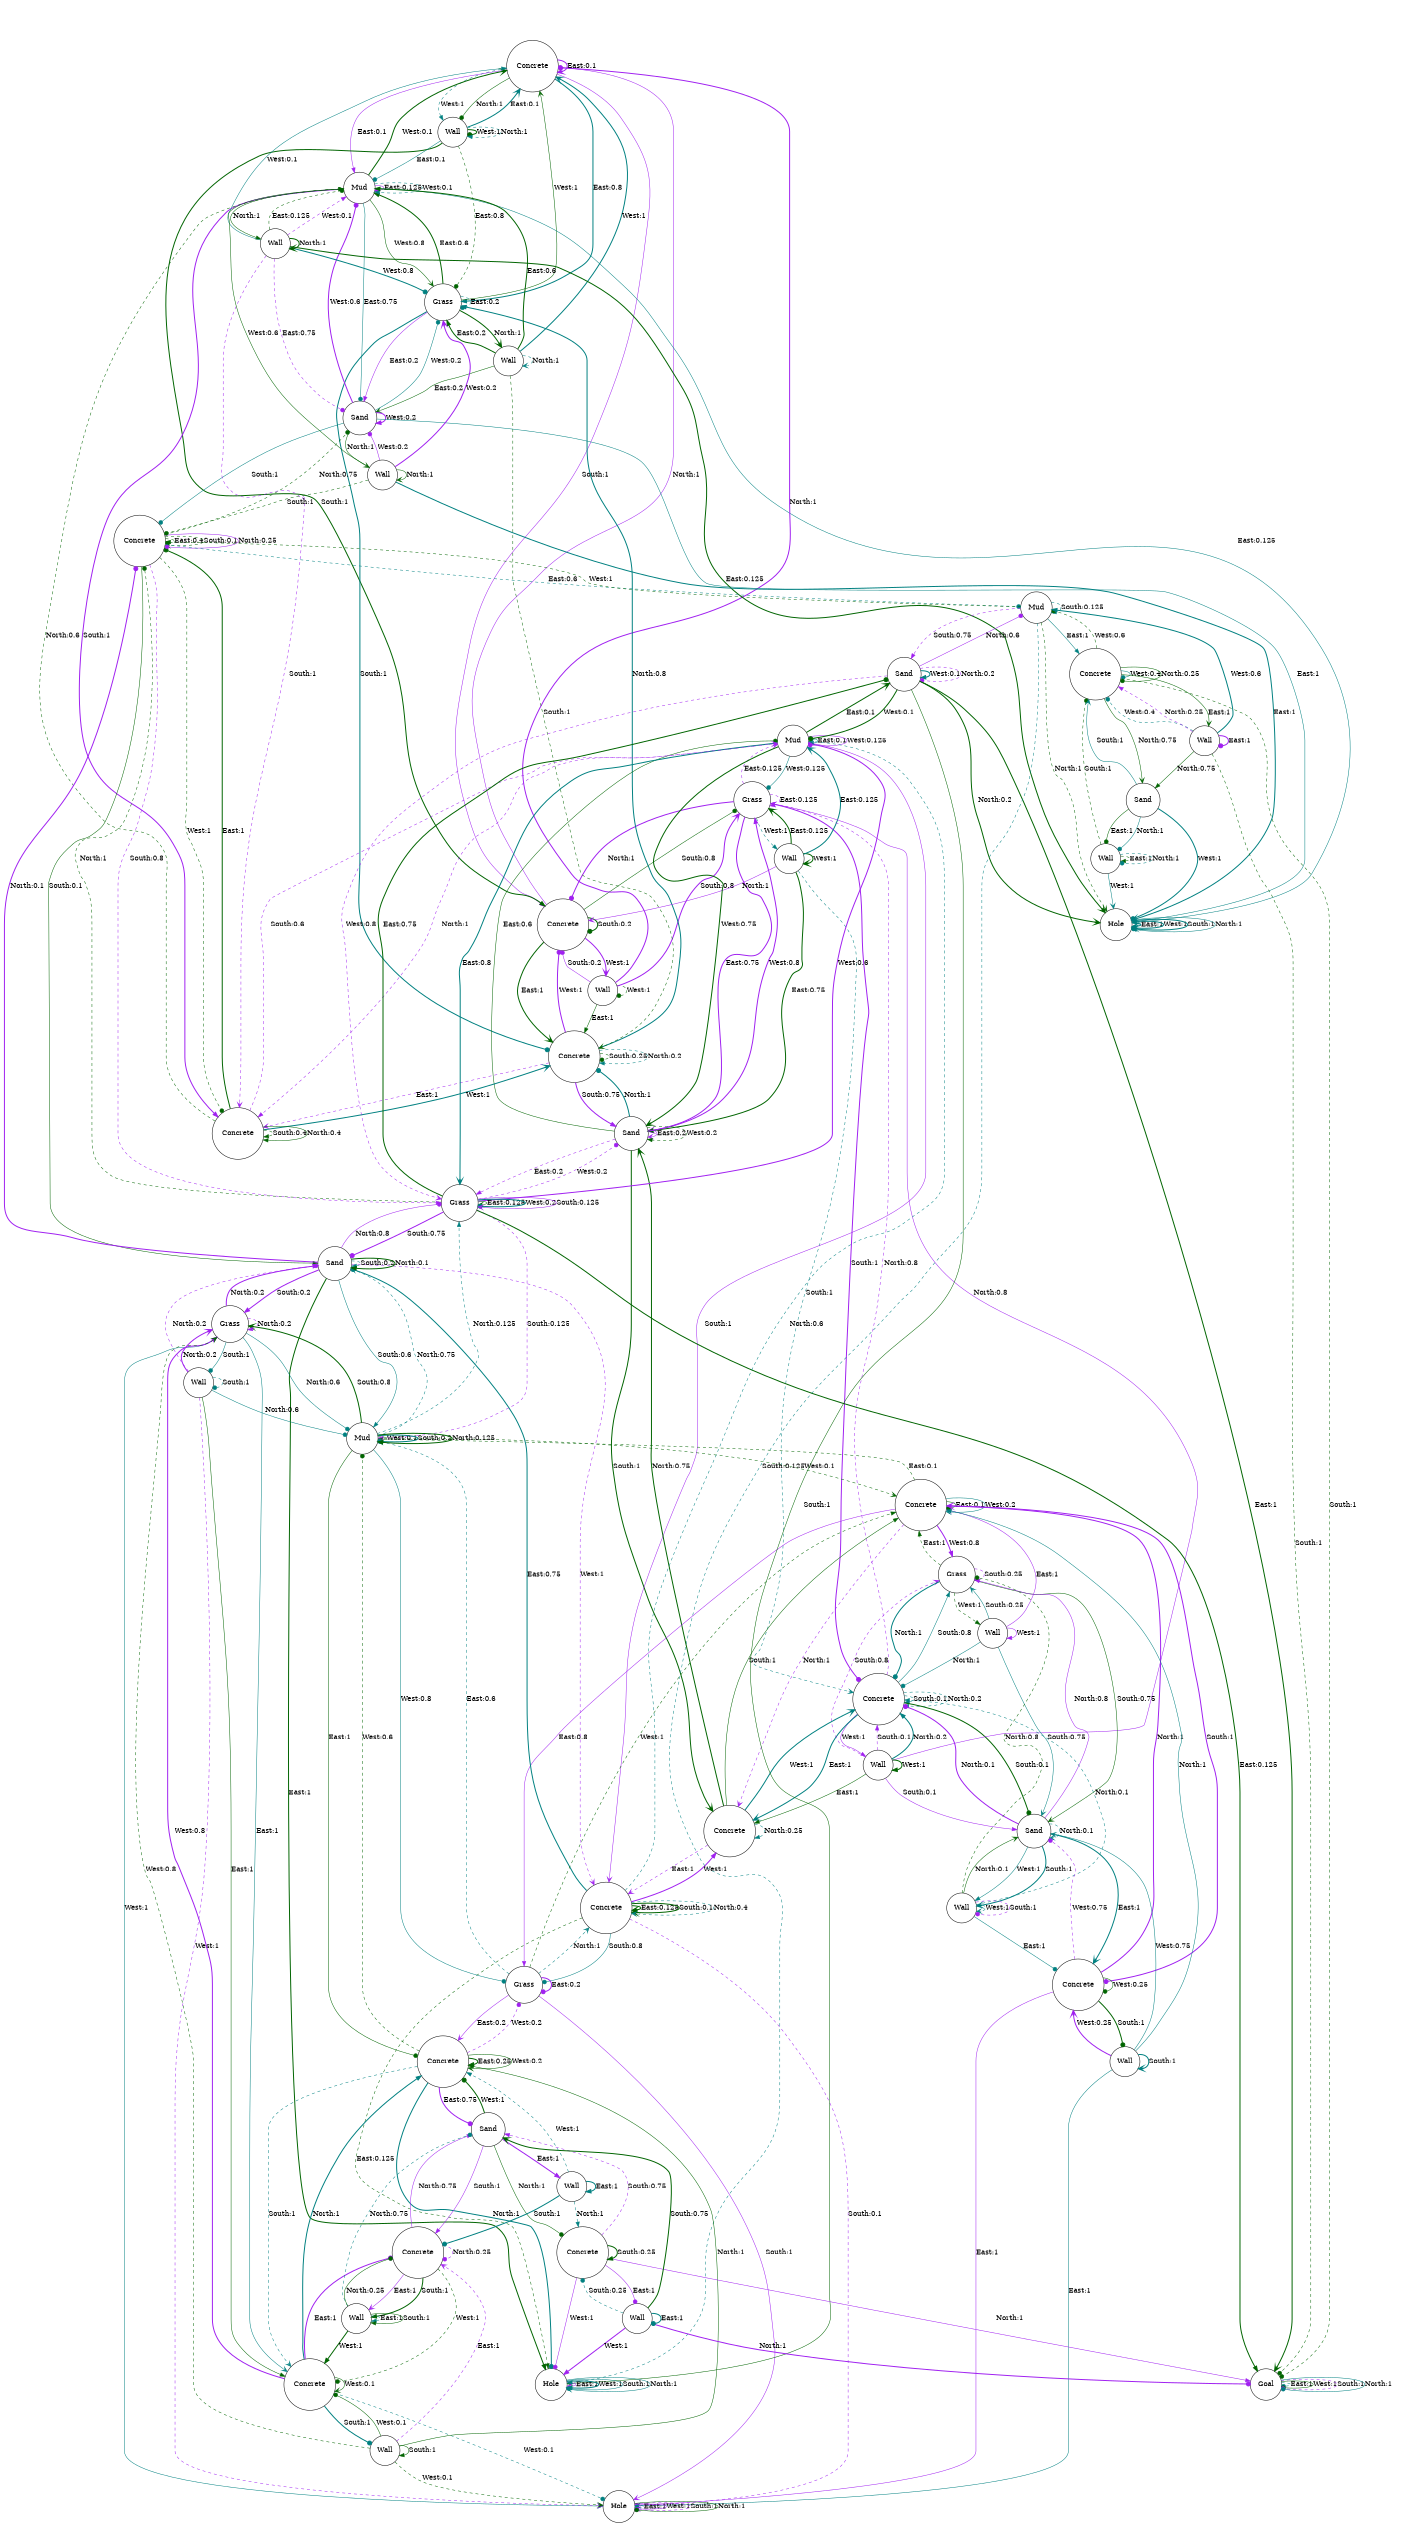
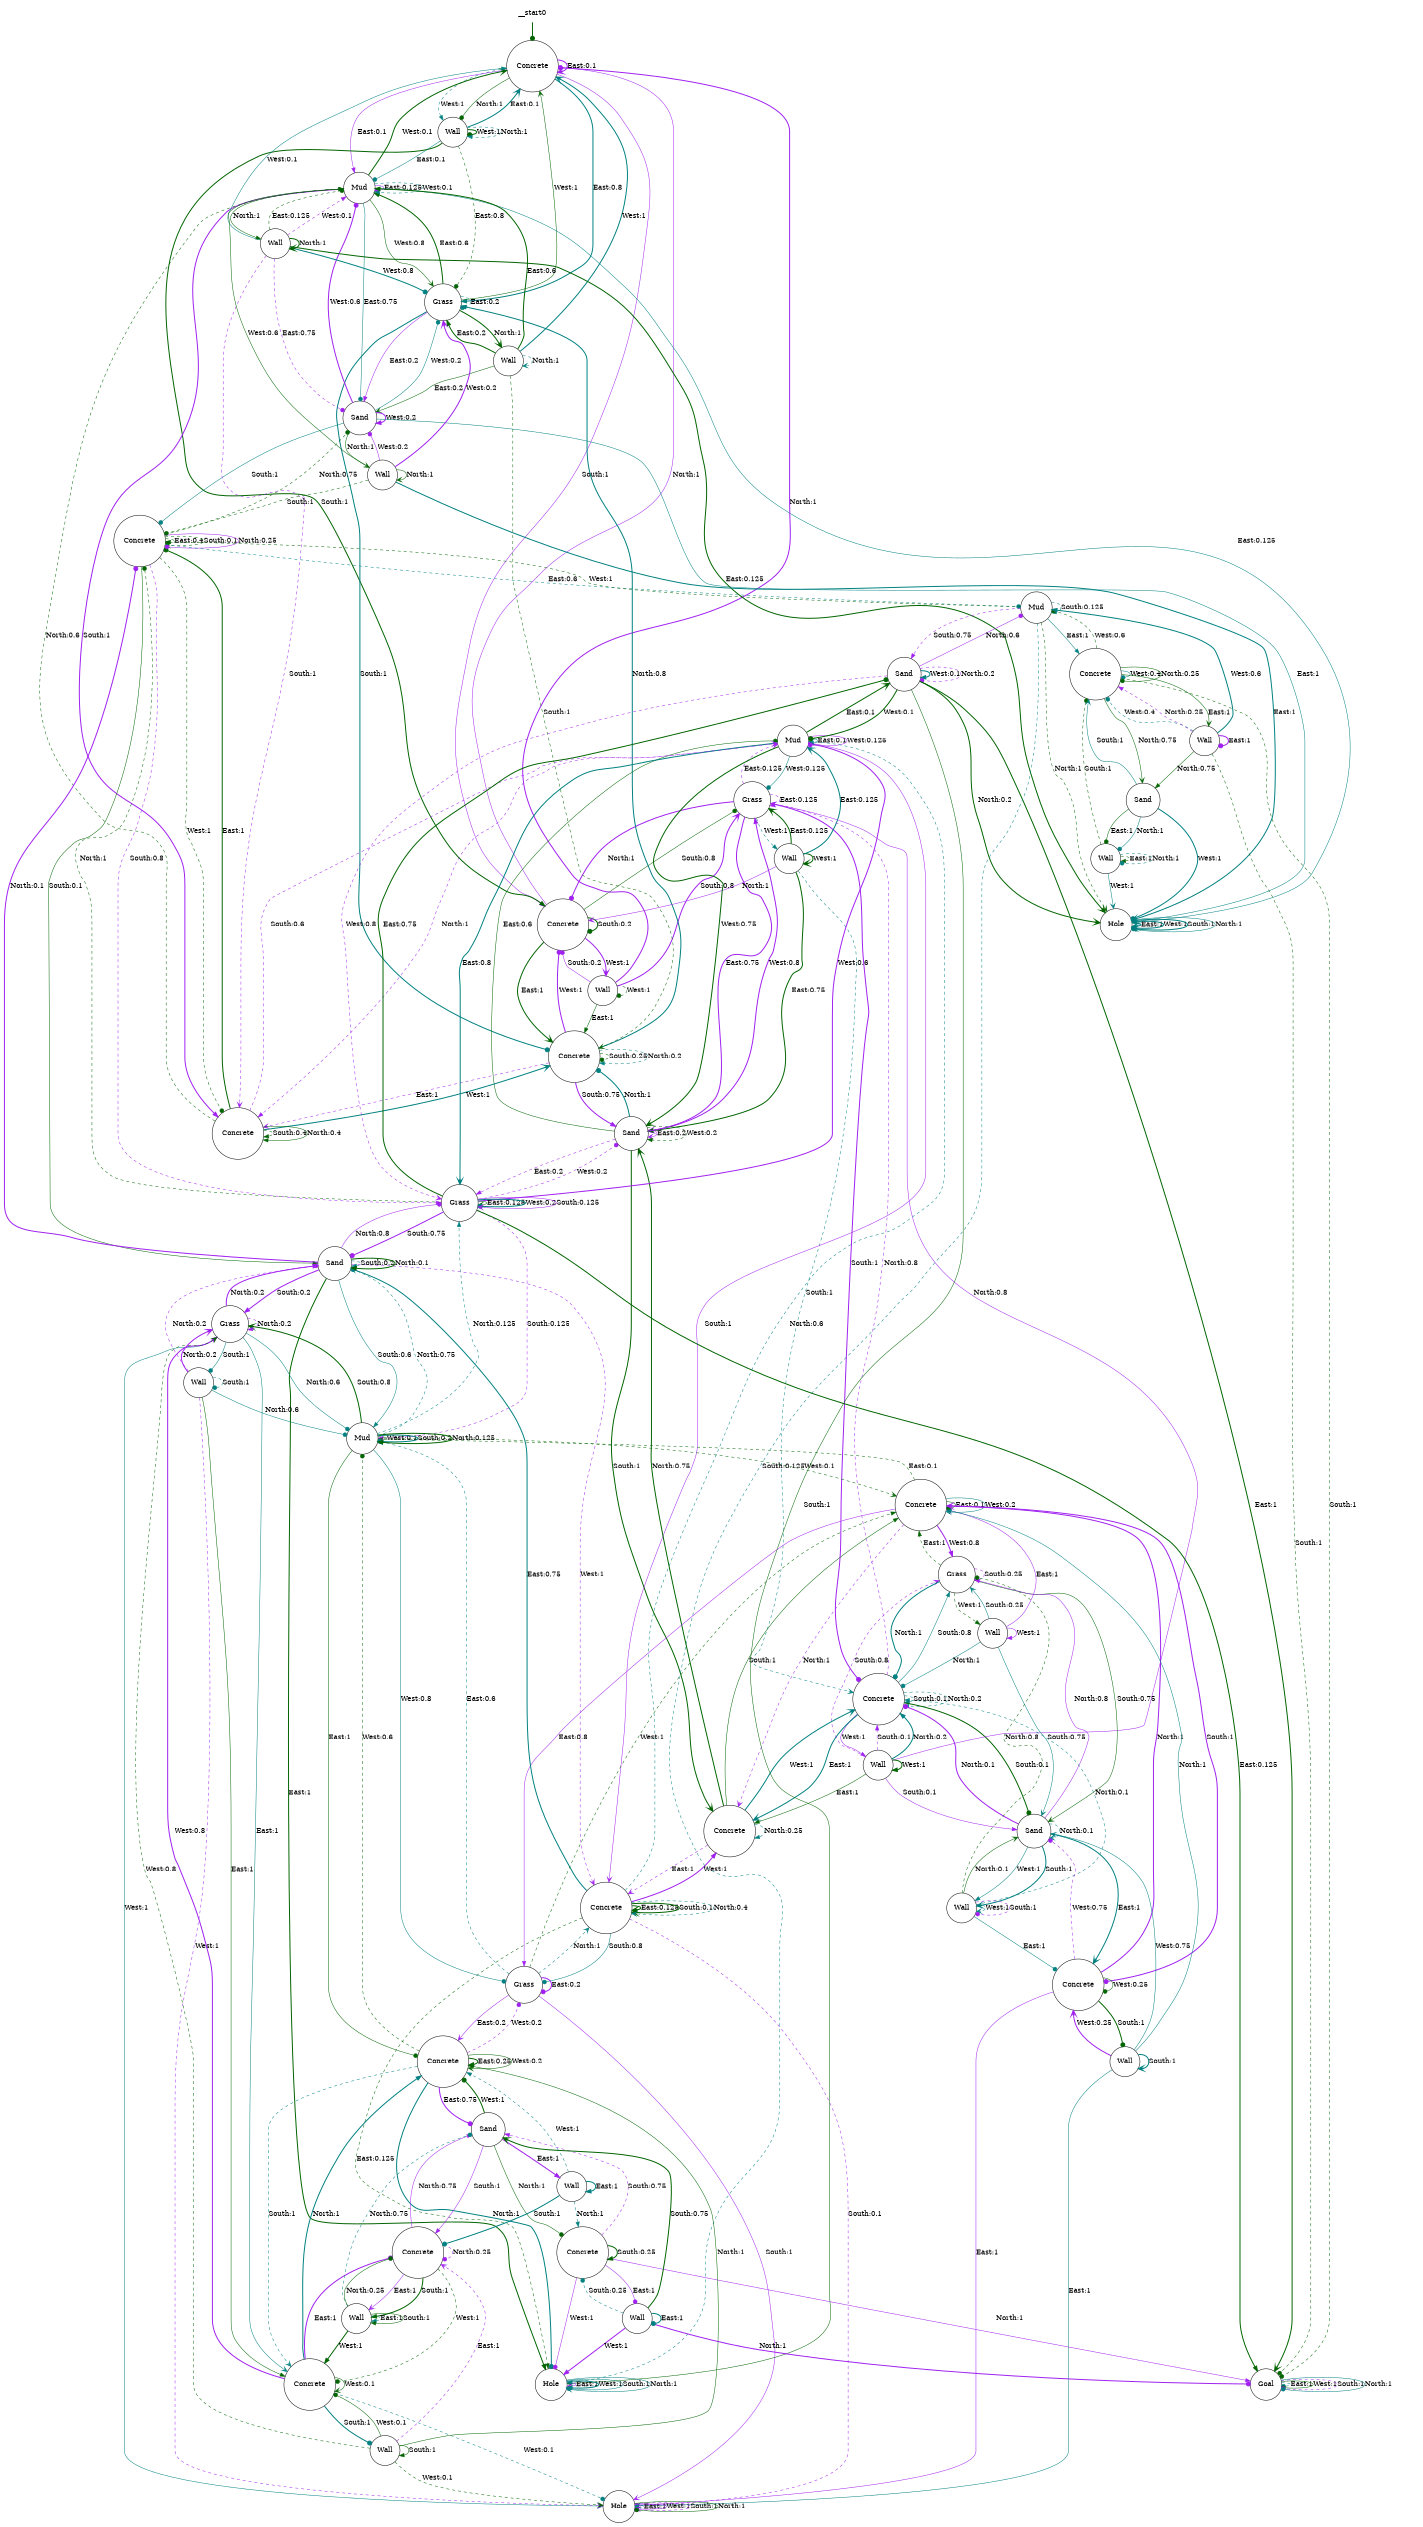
none -> (532, 13)
